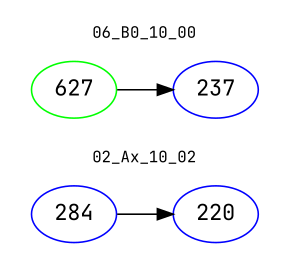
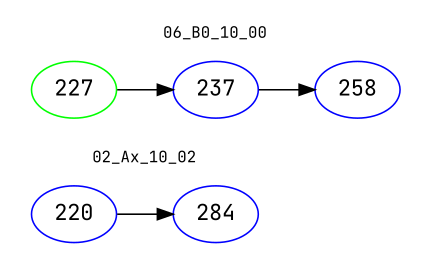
(74, 90) -> (74, 90)
none -> (358, 90)
(137, 214) -> (137, 214)
